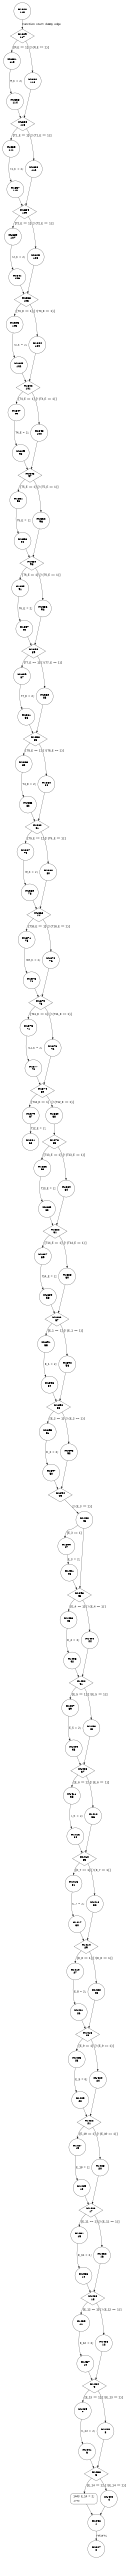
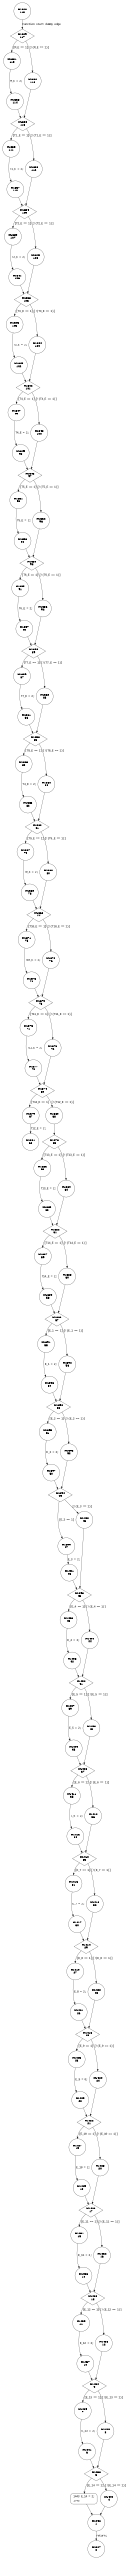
(70, 1529) -> (58, 1519)
